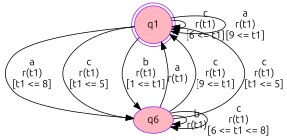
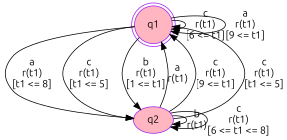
(153, 120) -> (153, 120)
